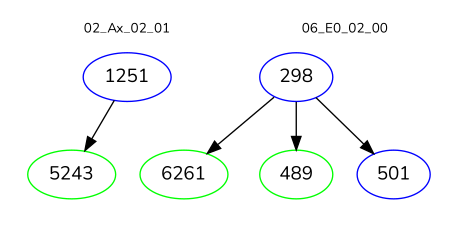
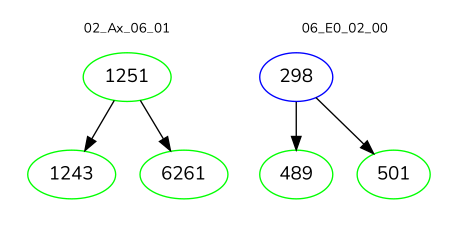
(127, 29) -> (127, 29)
(127, 77) -> (127, 77)
(257, 111) -> (152, 120)
(72, 175) -> (72, 175)
(394, 175) -> (394, 175)
